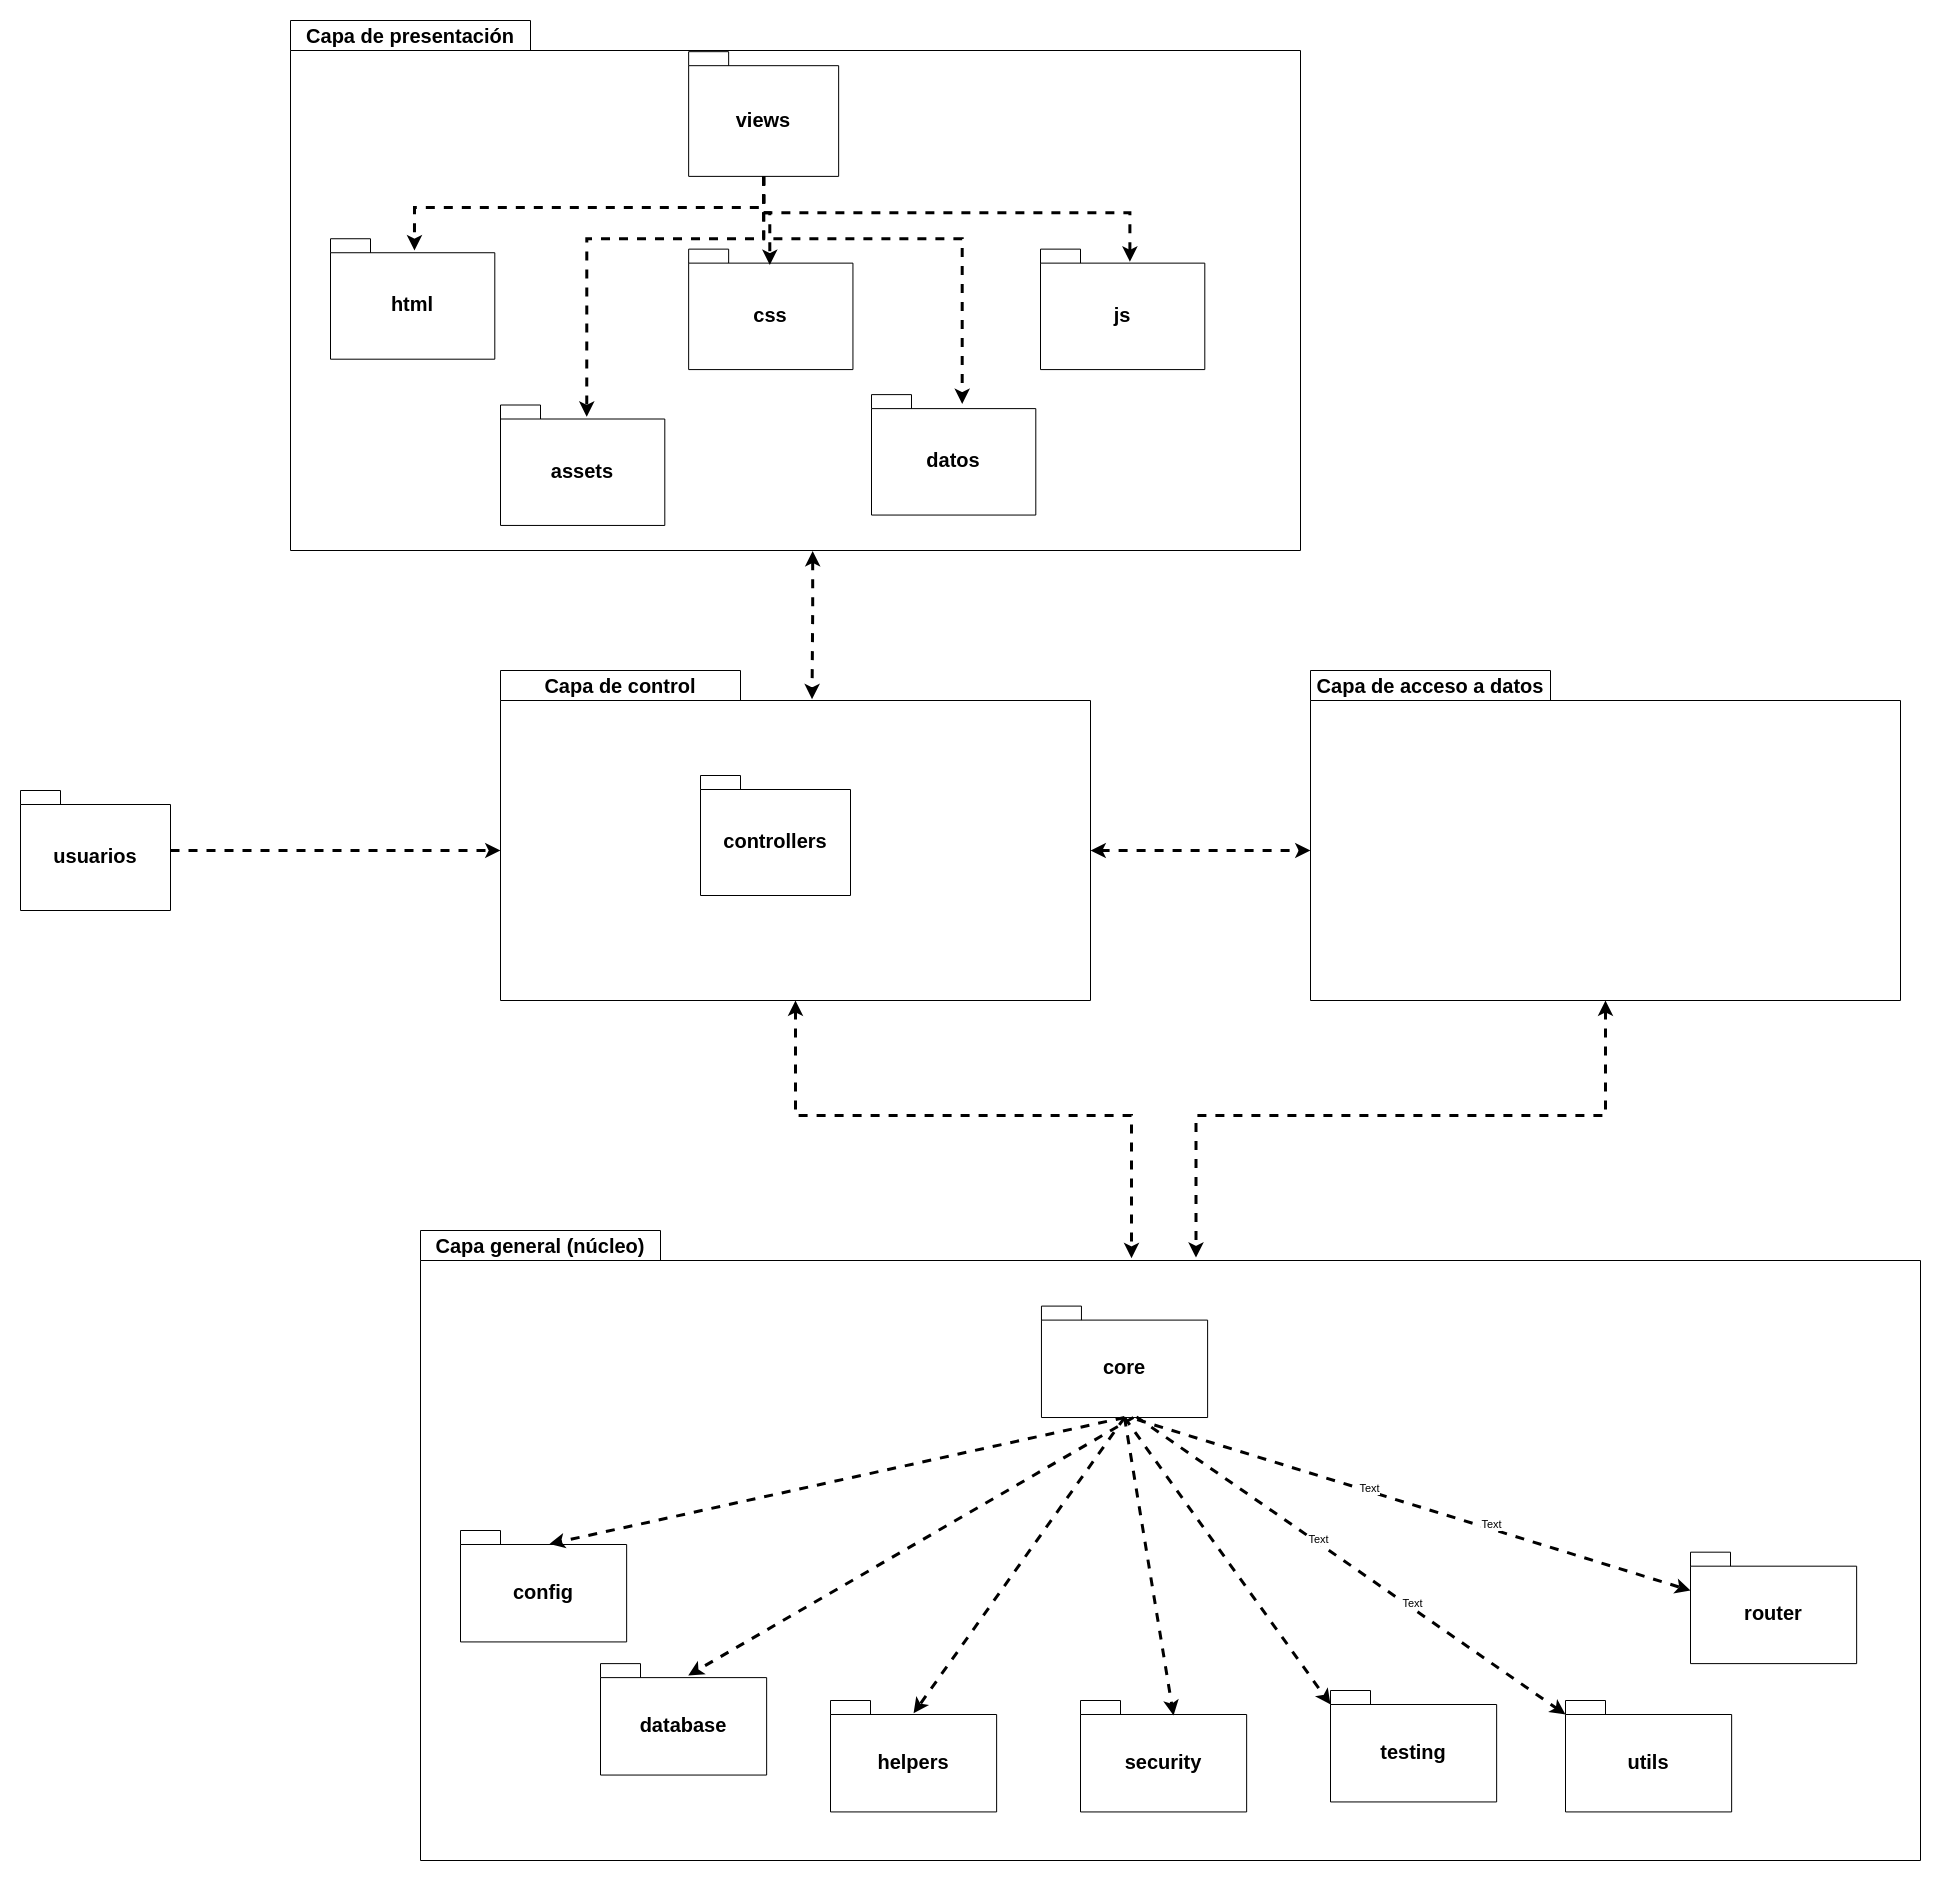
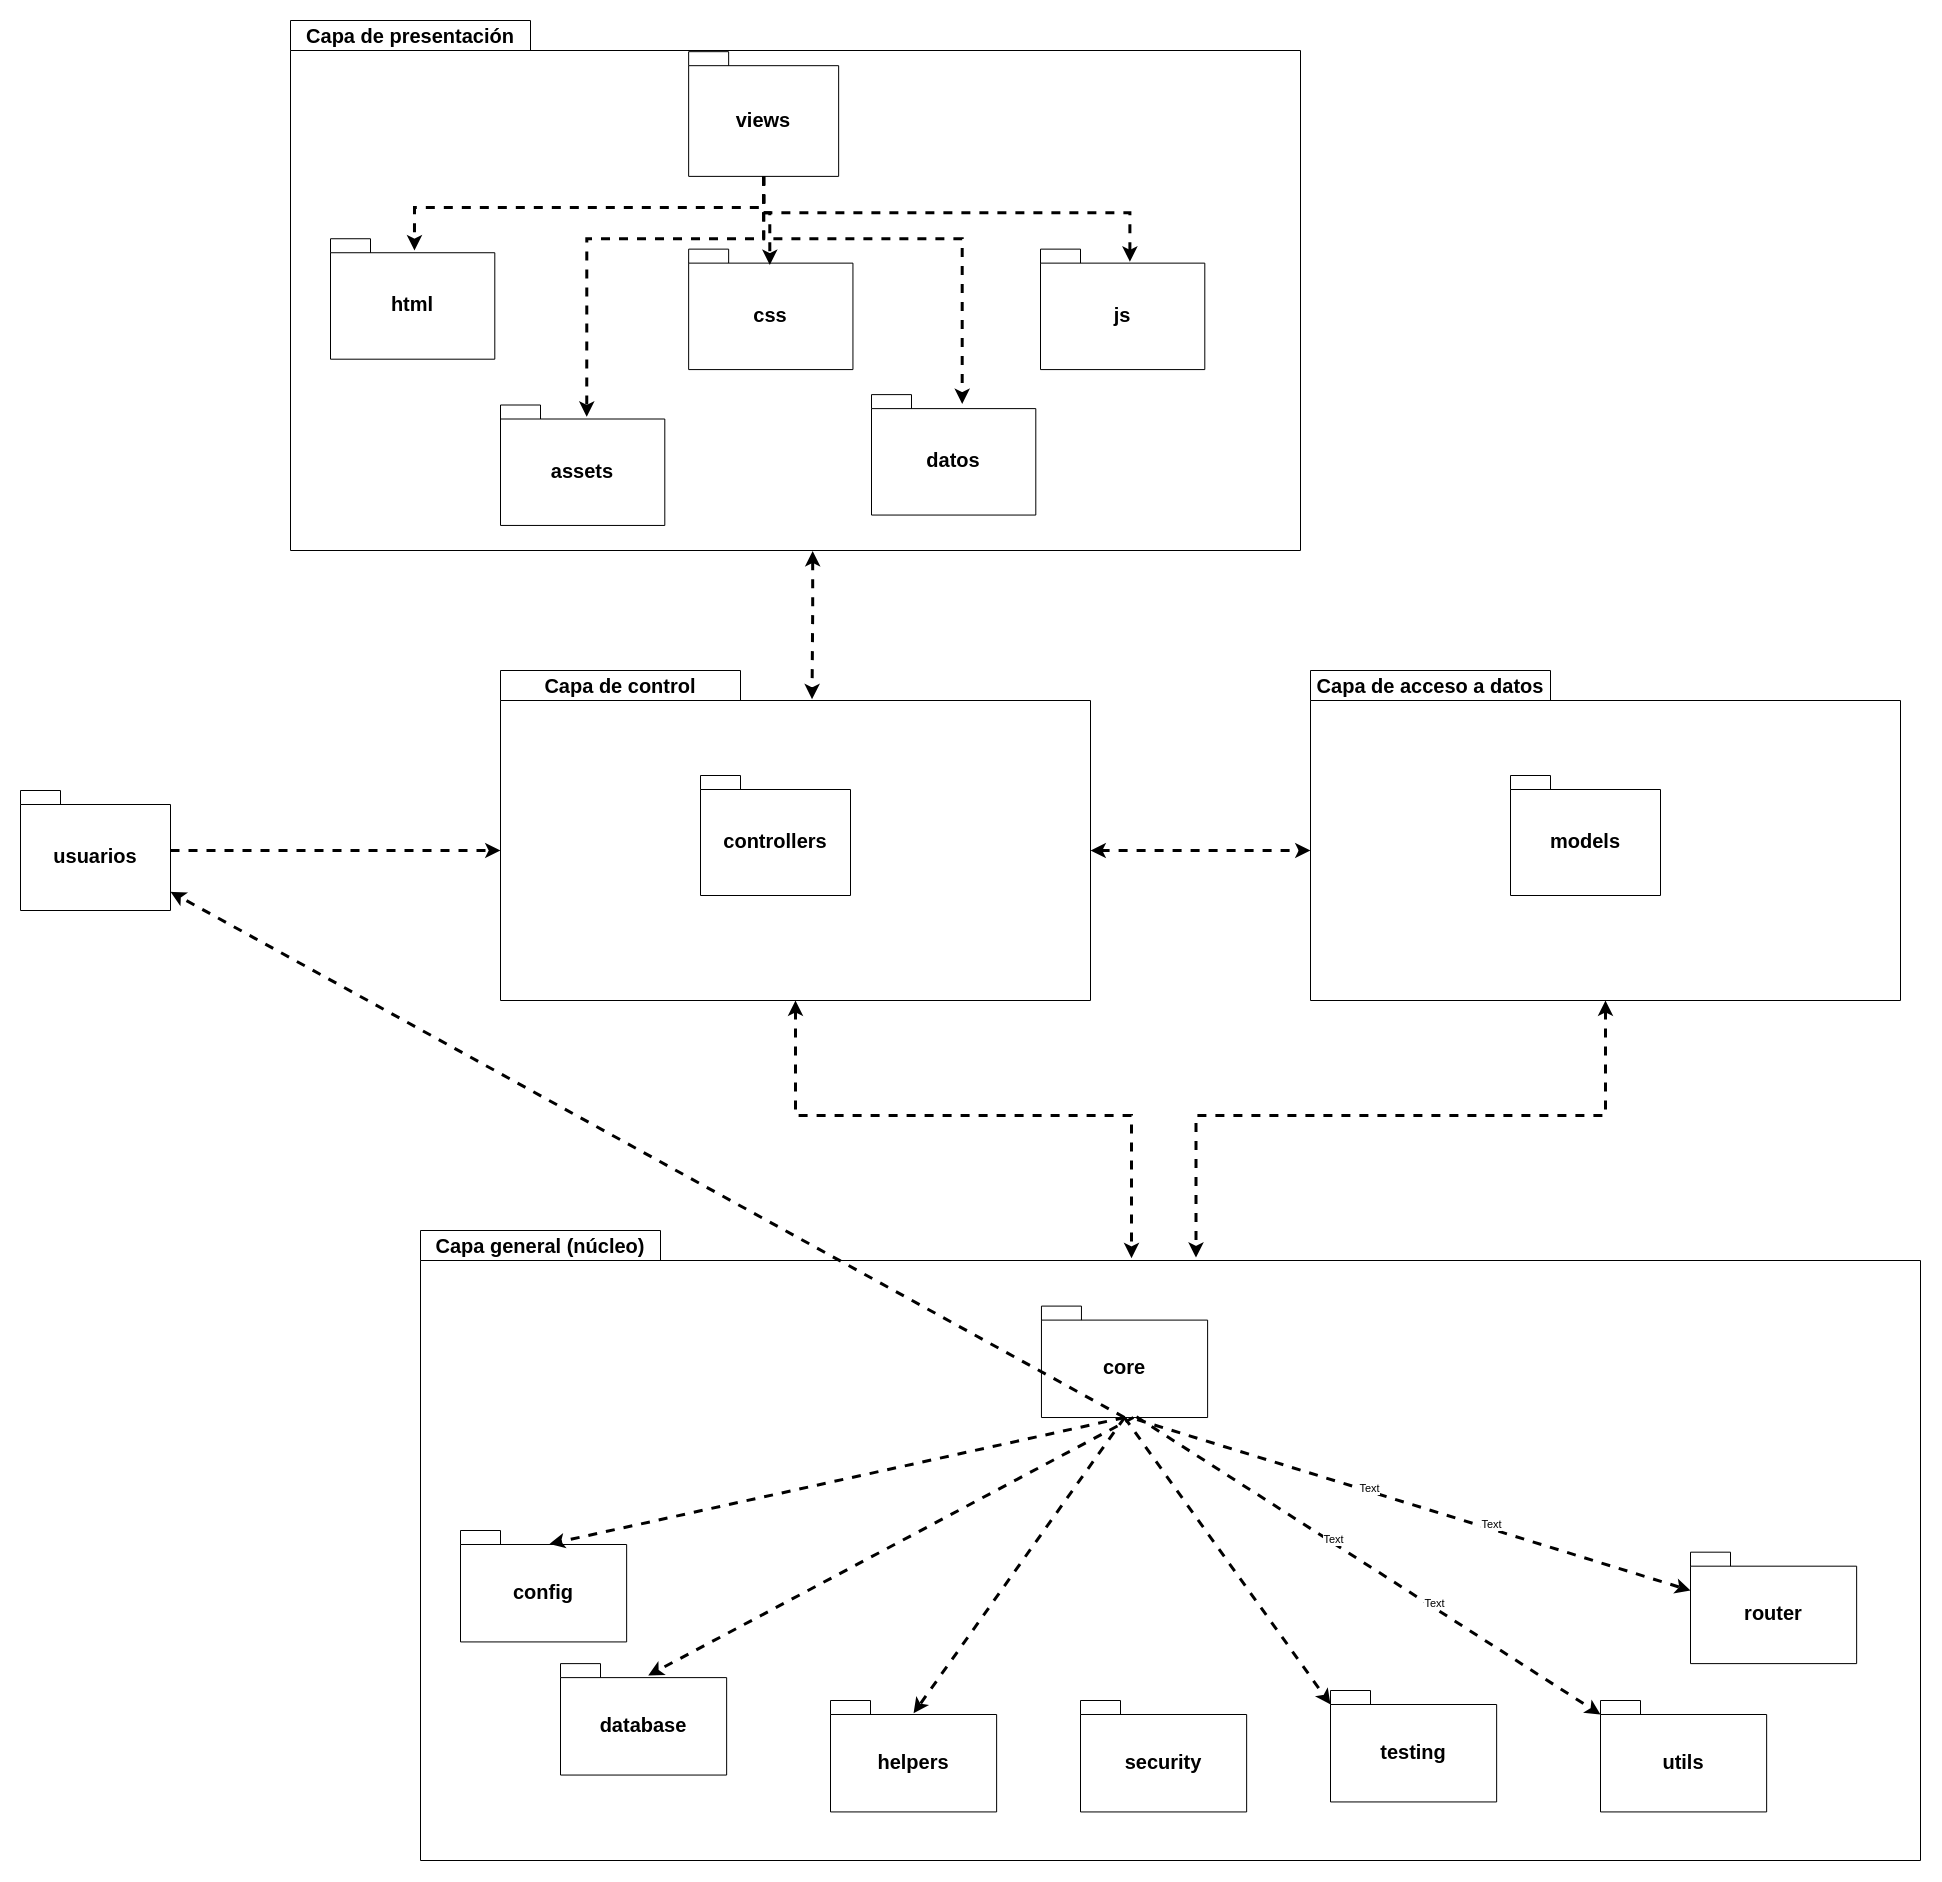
none -> (1586, 836)
(1149, 1564) -> (651, 1156)
(684, 1719) -> (644, 1719)
(1649, 1756) -> (1684, 1756)
